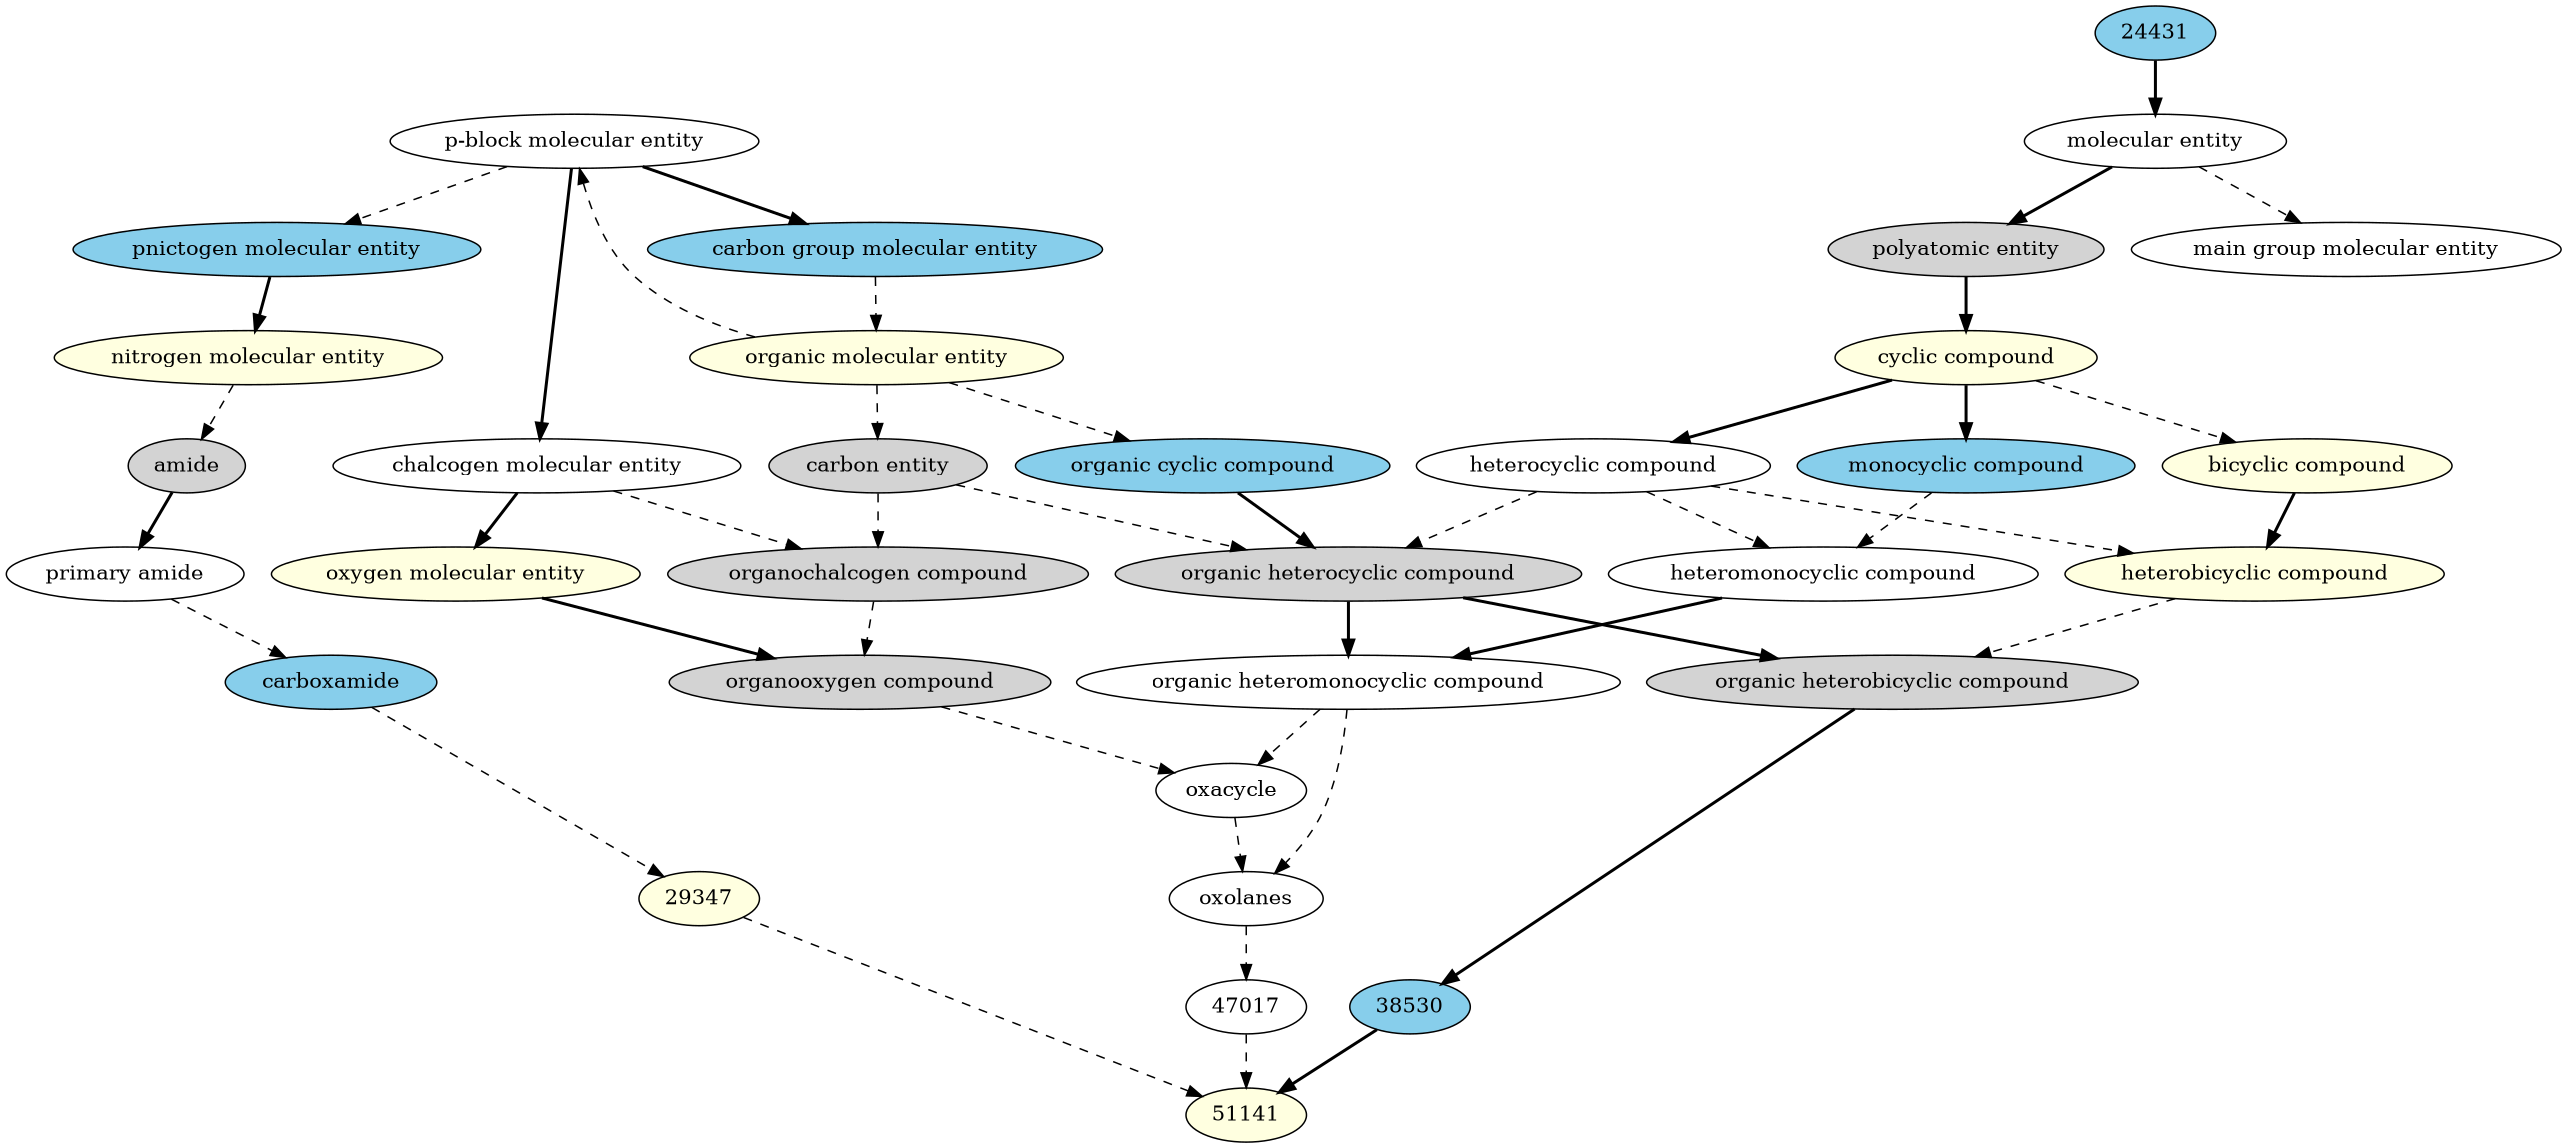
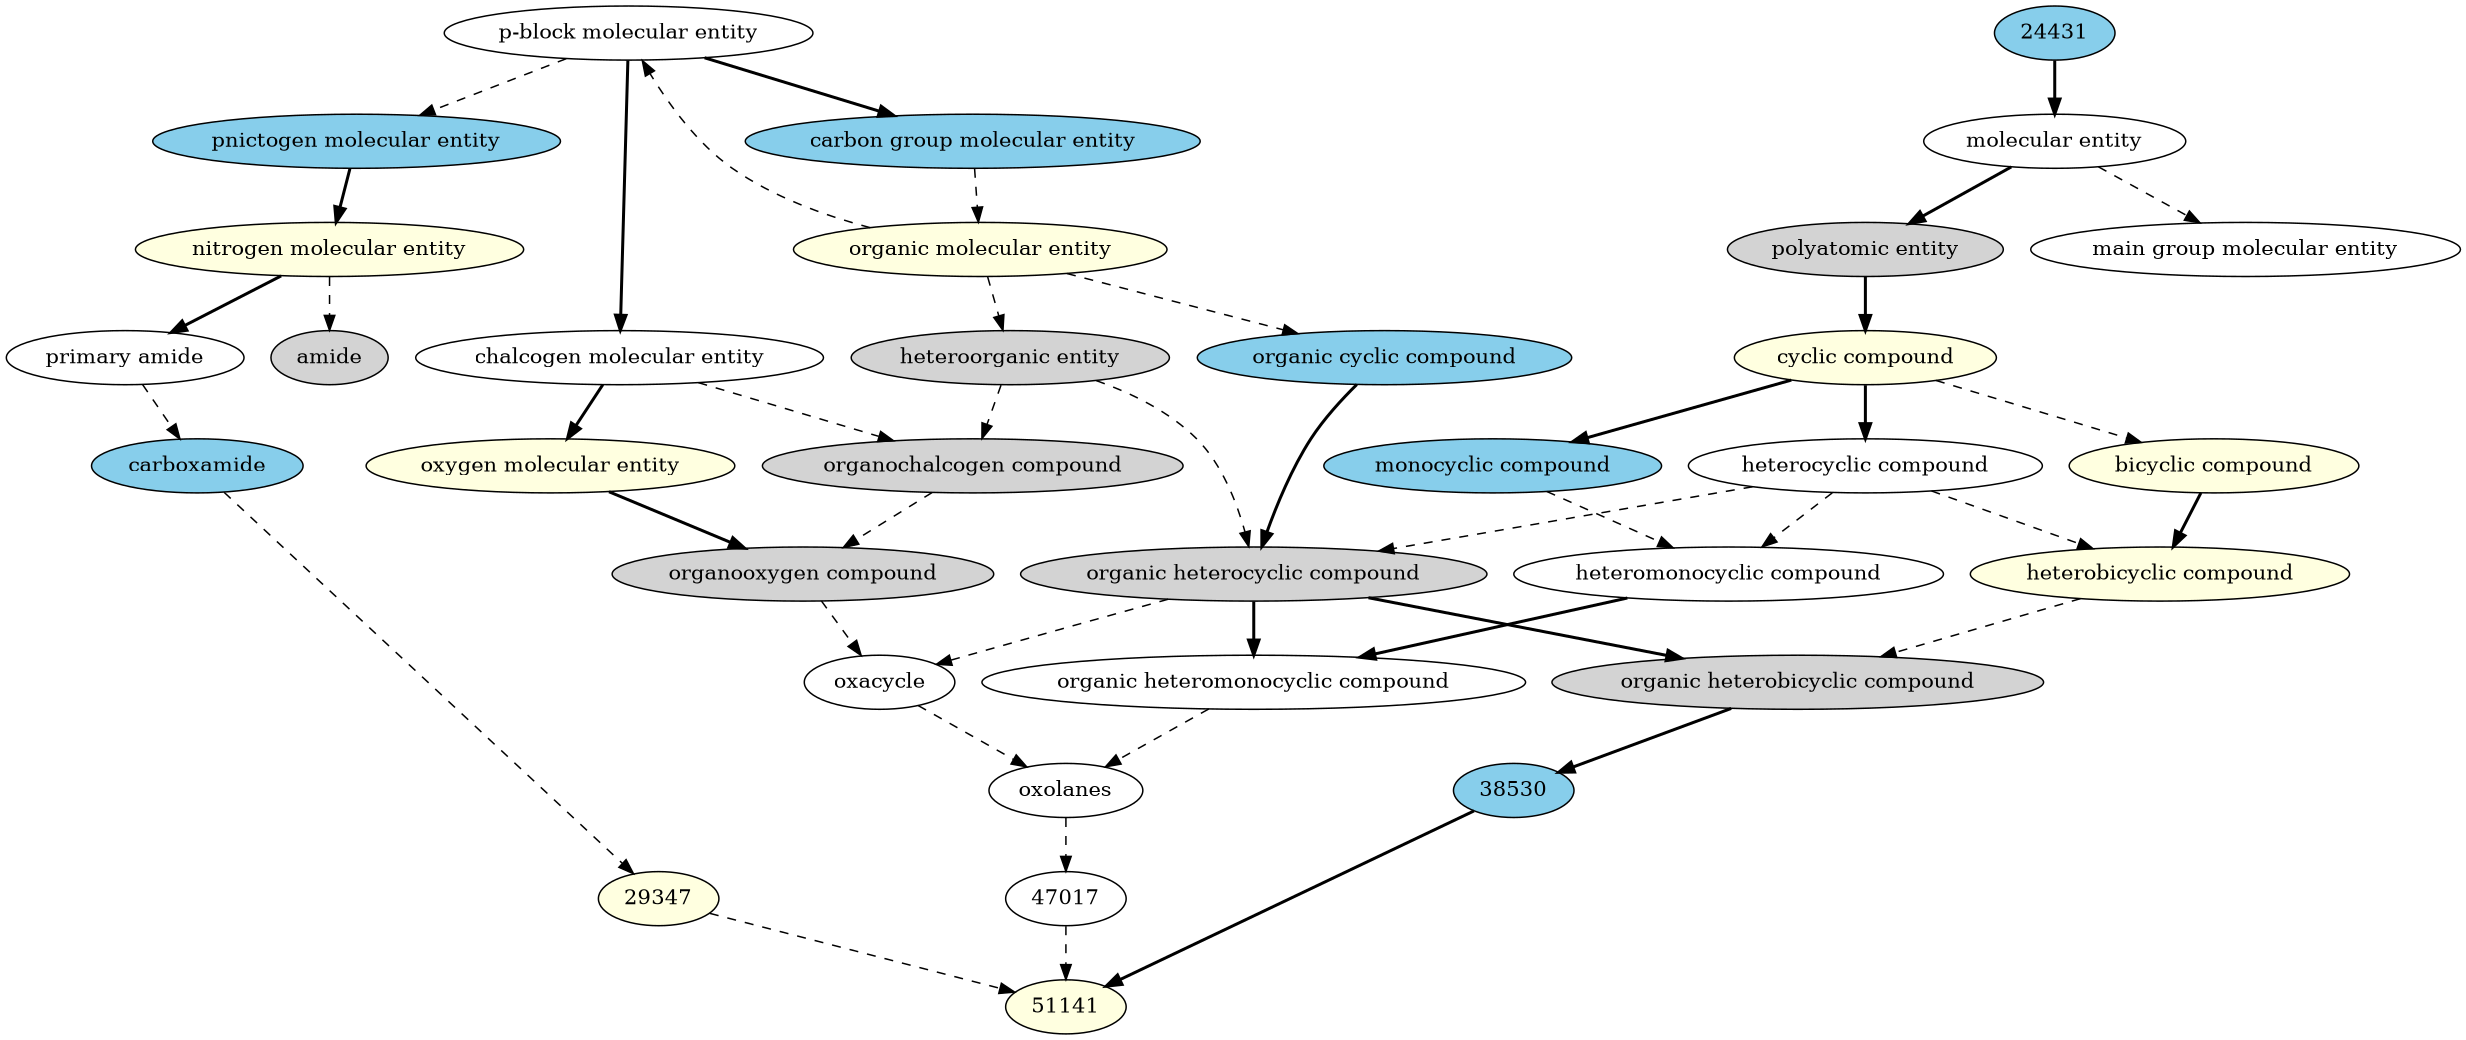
(878, 466) -> (1010, 358)
(160, 513) -> (233, 301)
(1295, 732) -> (1059, 630)
